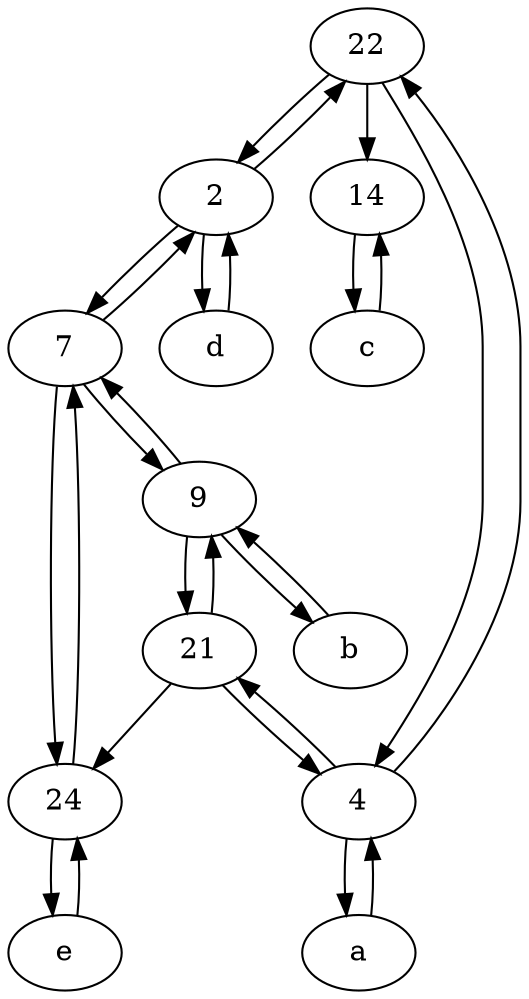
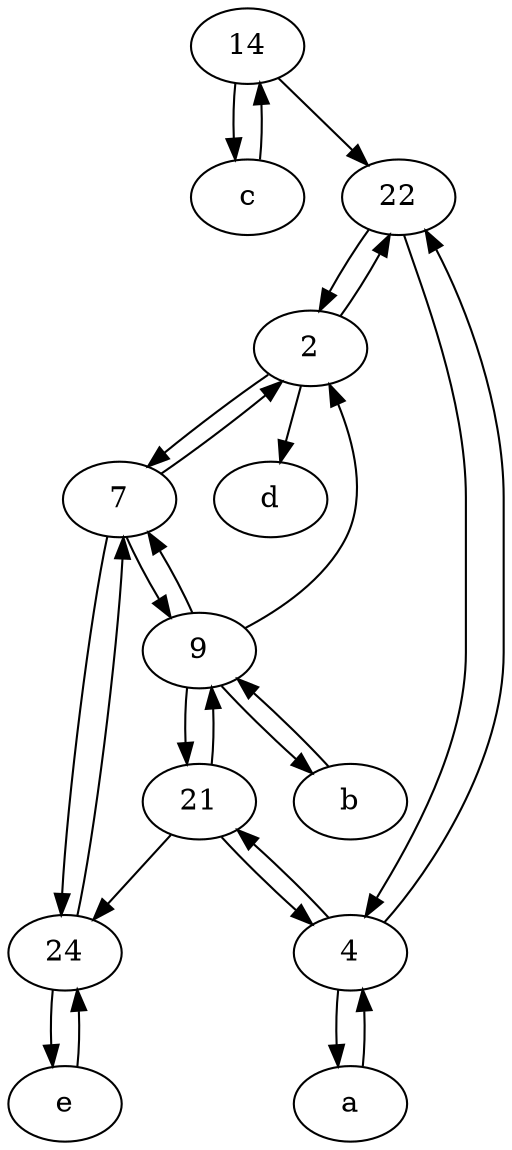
(367, 111) -> (315, 114)
(230, 283) -> (346, 537)
